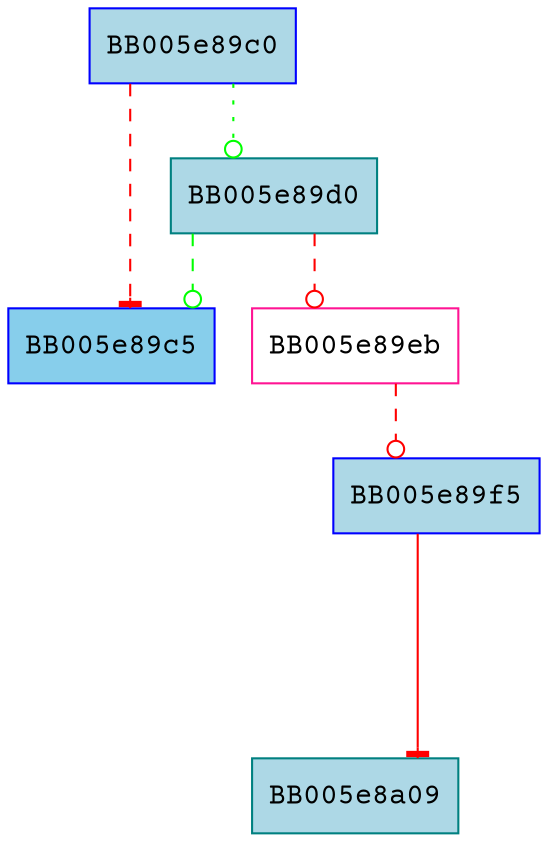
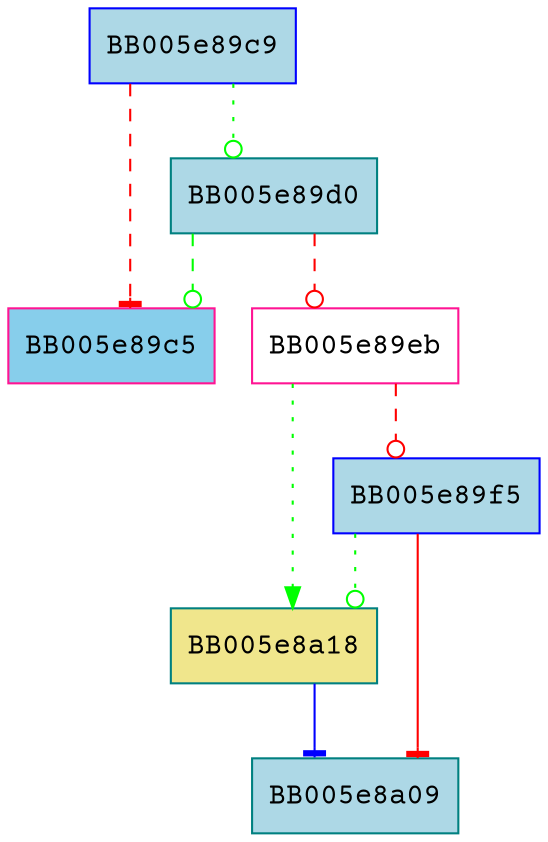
(193, 46) -> (193, 46)
(111, 346) -> (111, 346)
none -> (274, 646)
